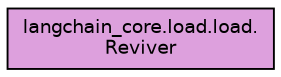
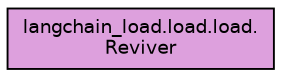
(141, 39) -> (141, 39)
